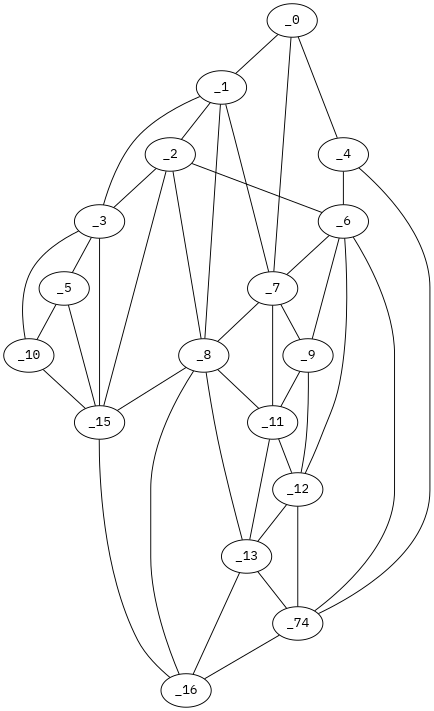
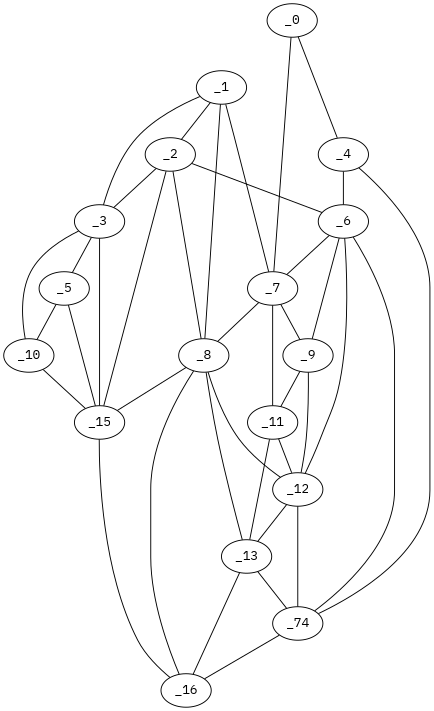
(257, 54) -> none
(238, 389) -> (234, 432)
